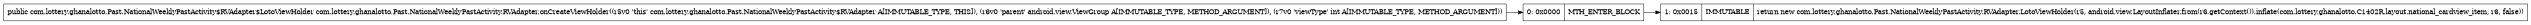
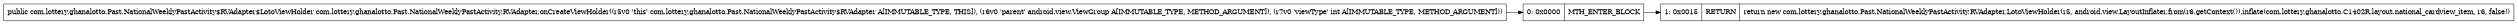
(1728, 12) -> (1721, 12)
